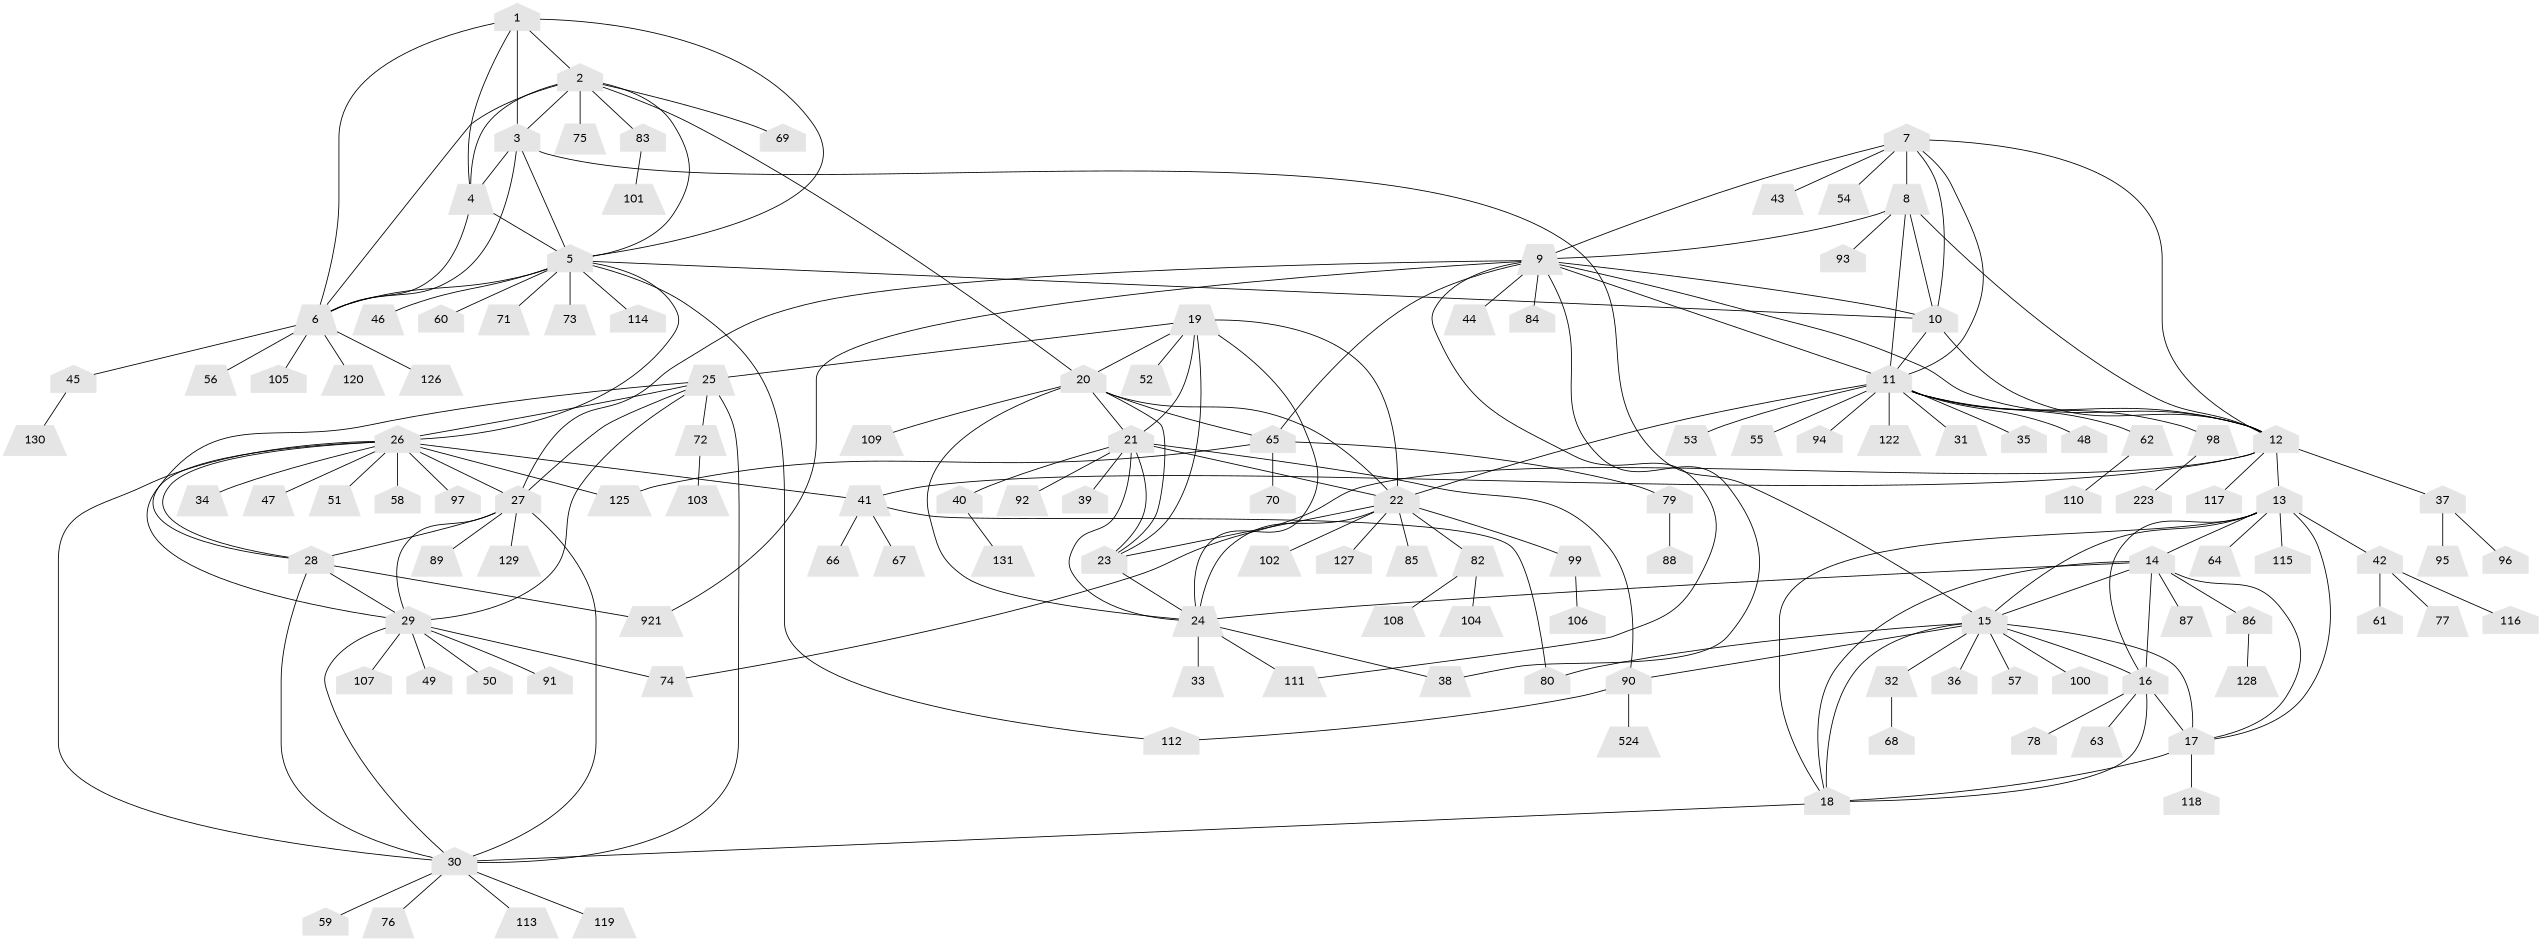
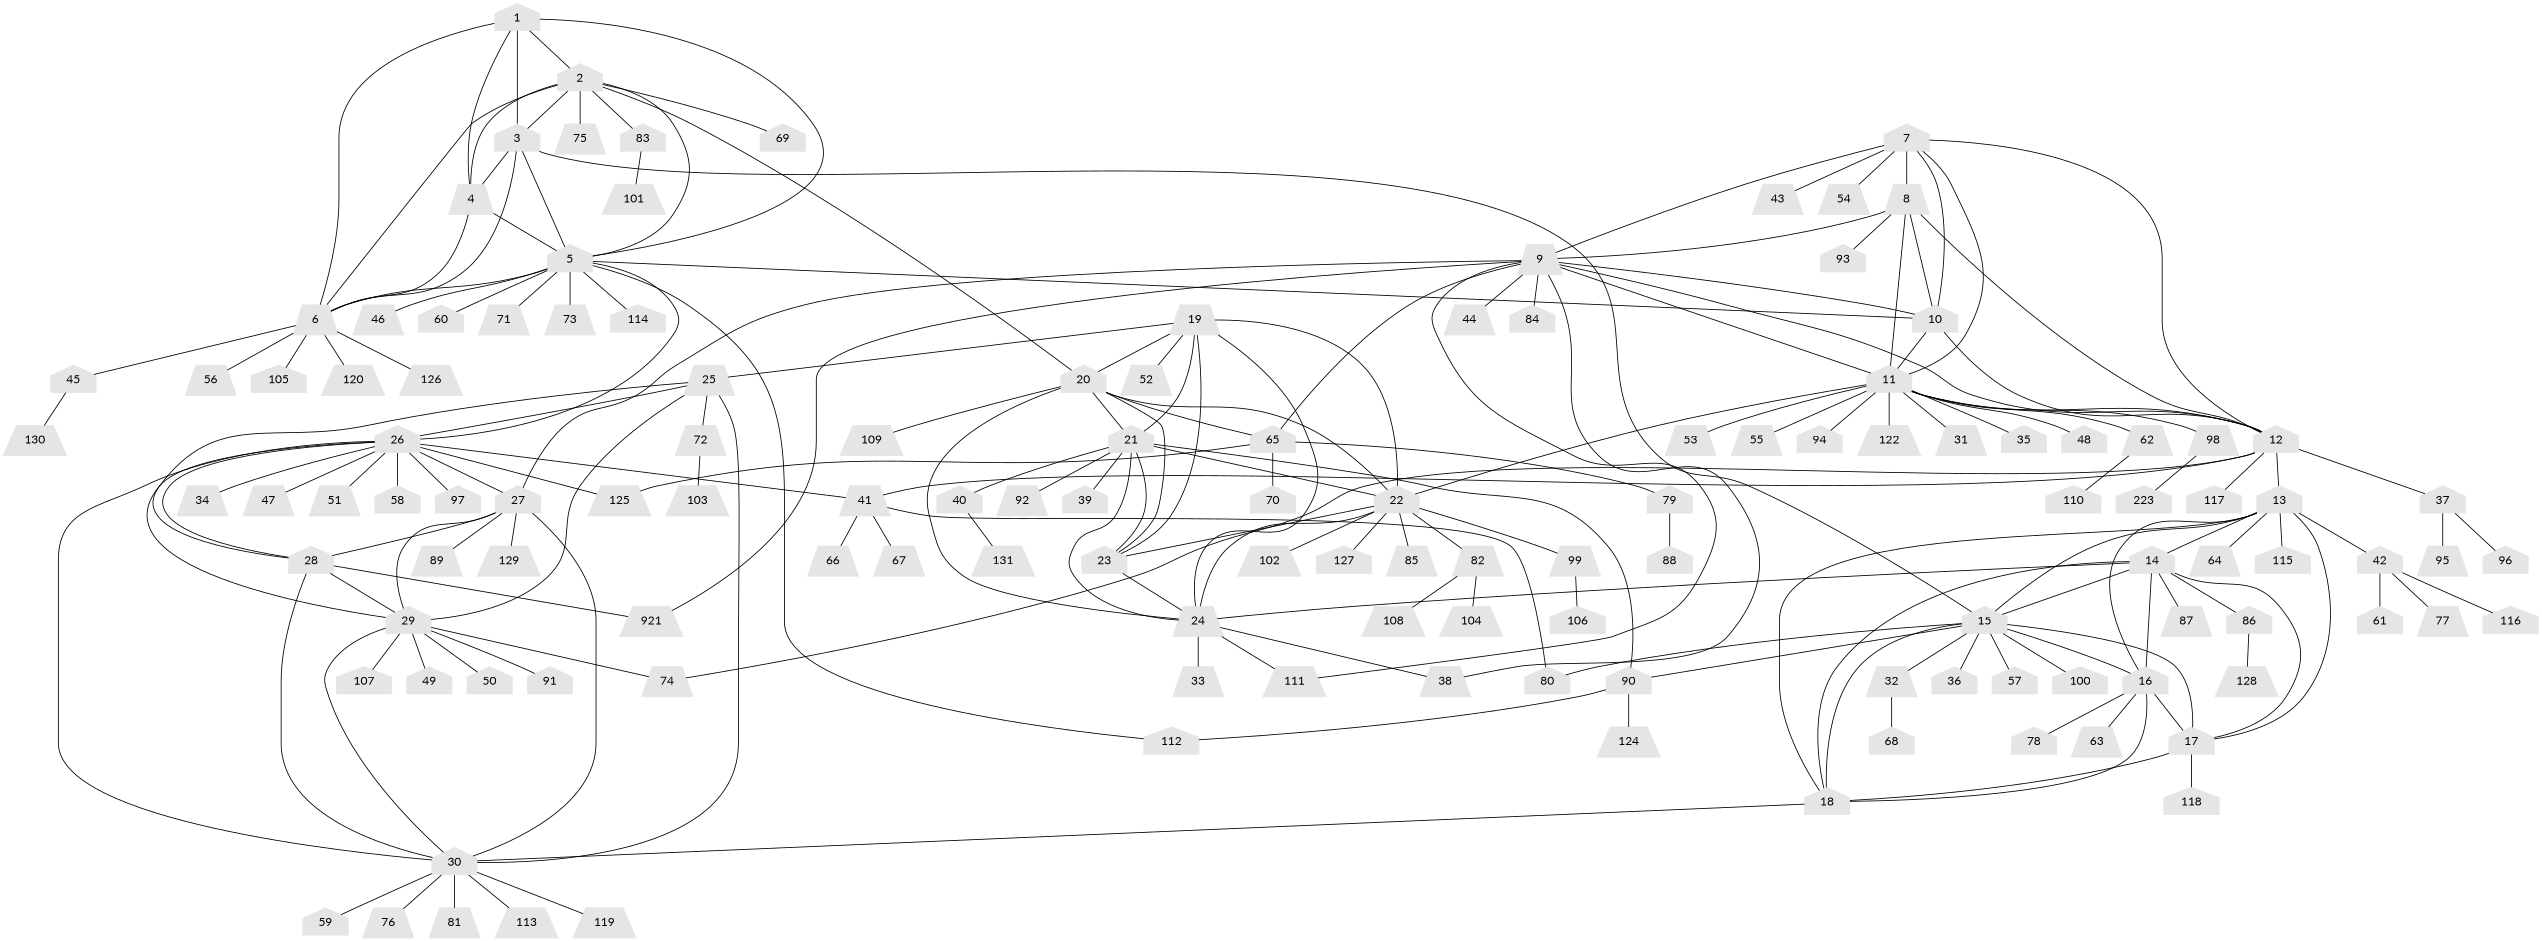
(600, 429) -> none
(1629, 742) -> (1629, 742)
none -> (455, 923)
